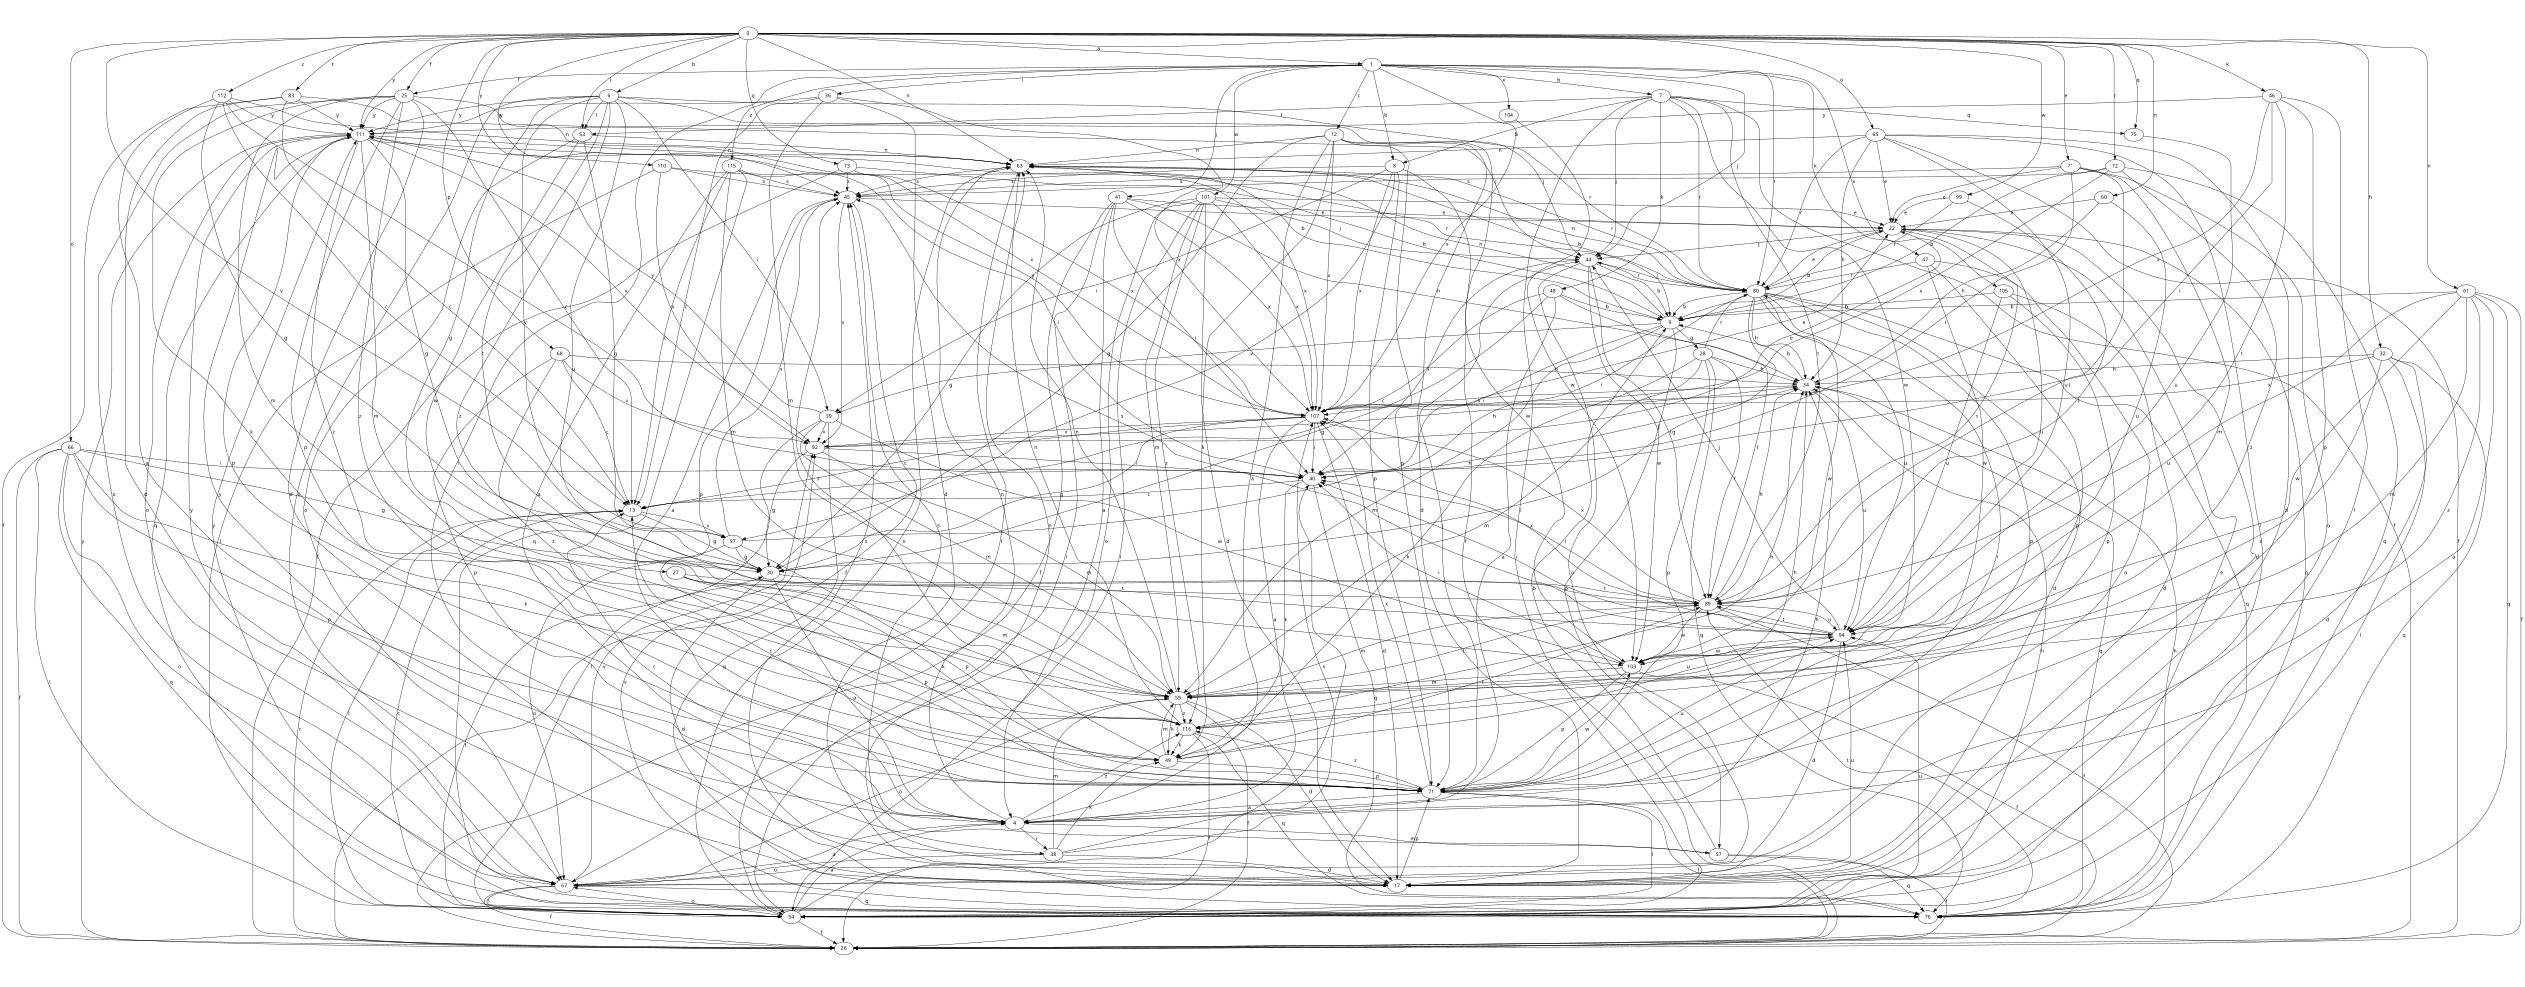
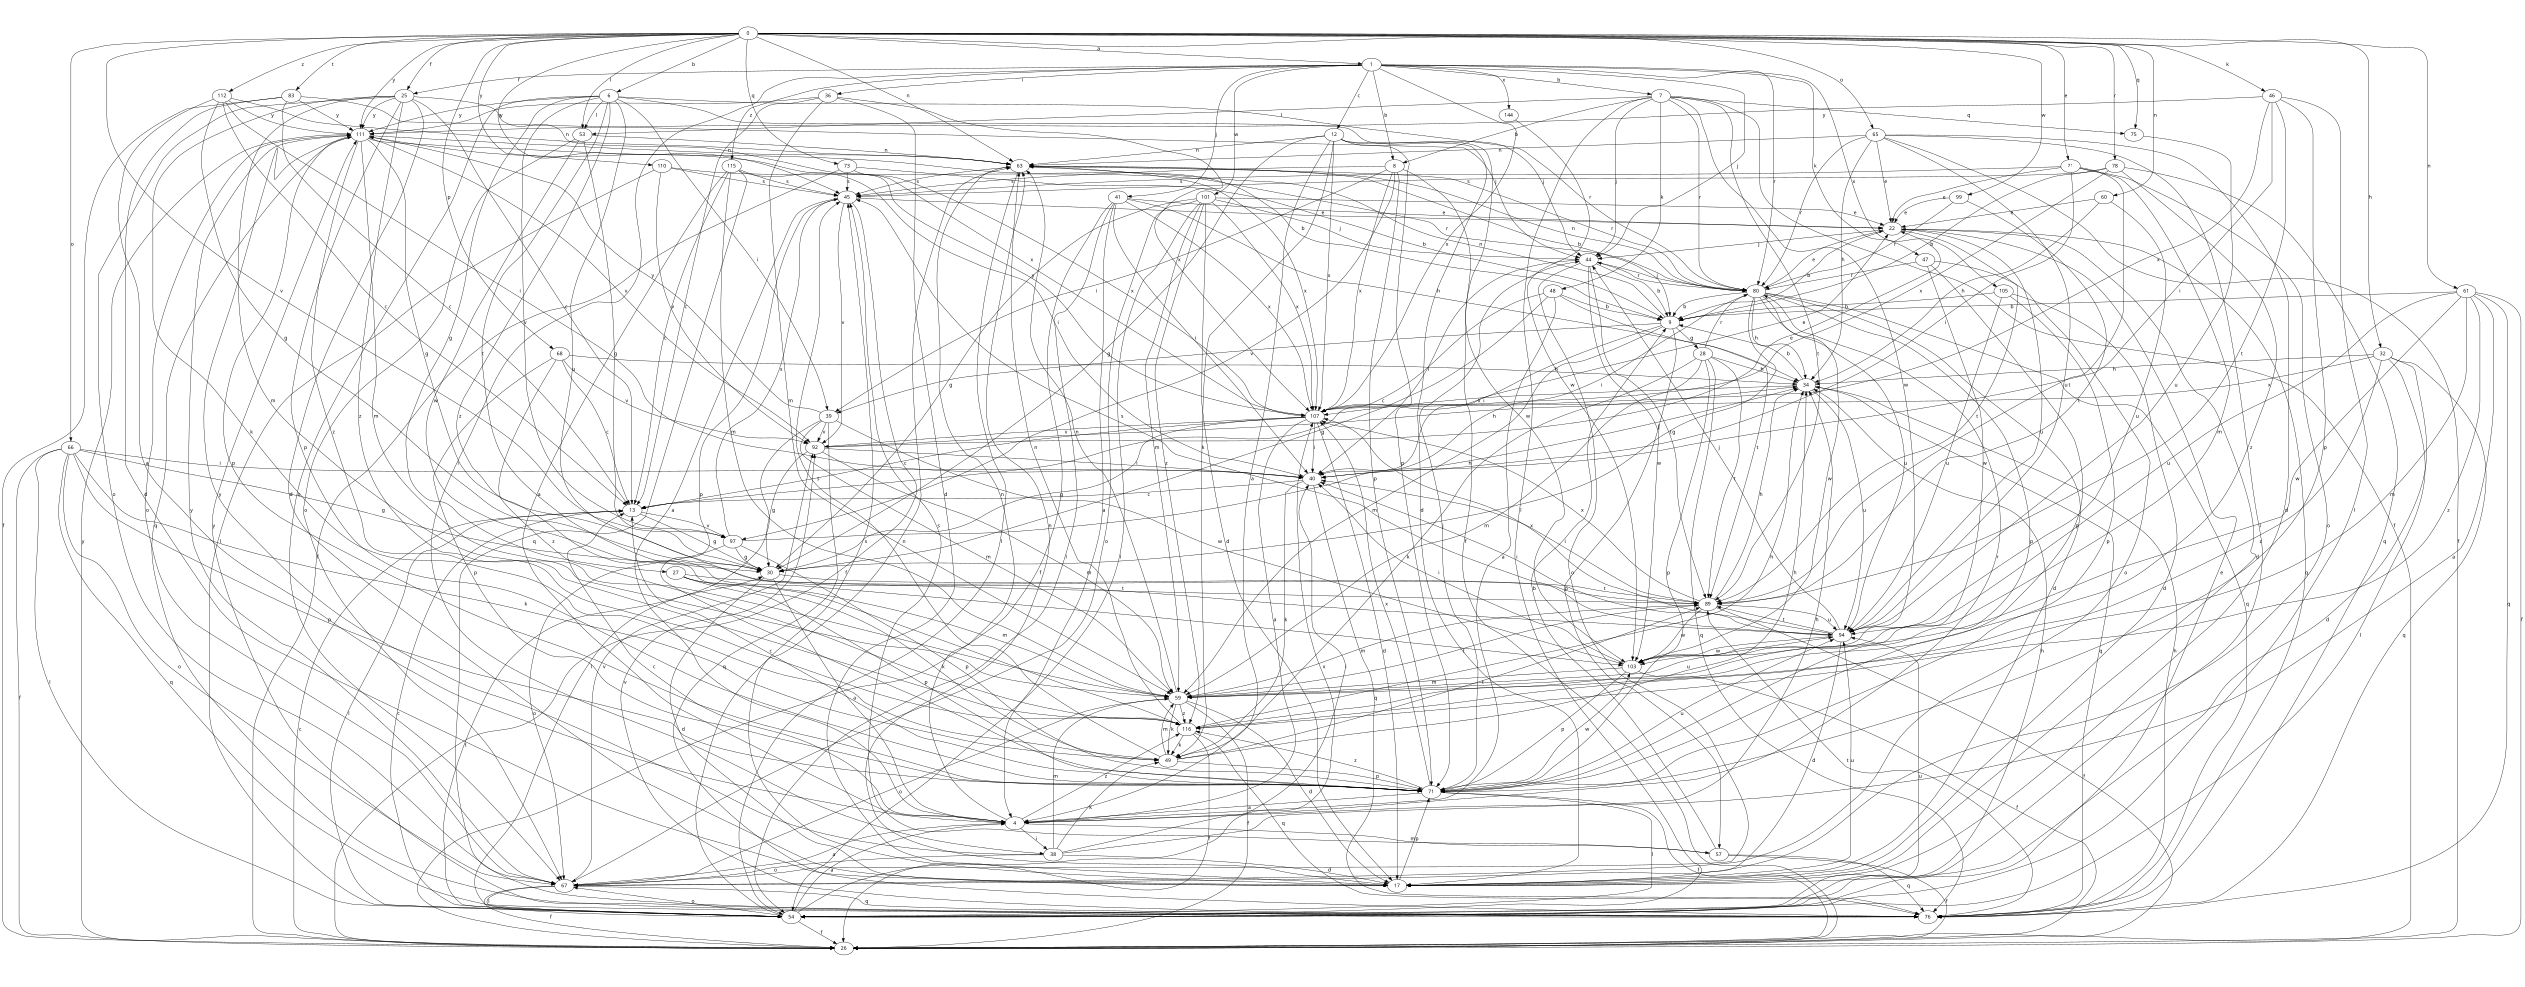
(1509, 115) -> (1509, 115)
(2115, 166) -> (2115, 166)
